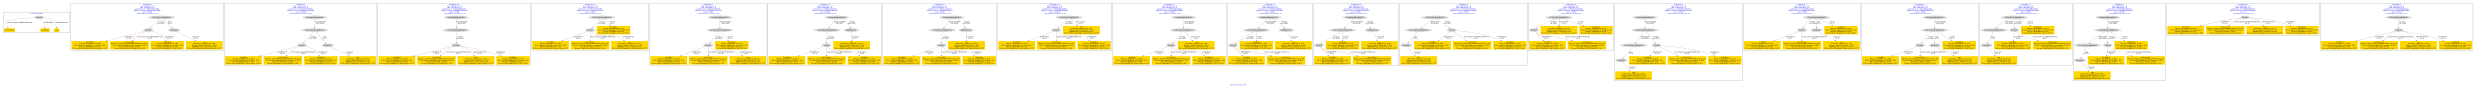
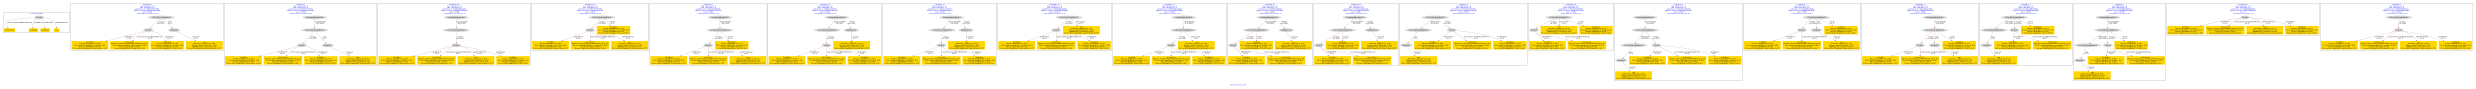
none -> (33, 30)
